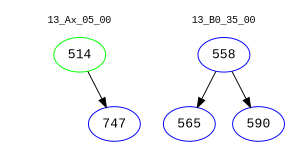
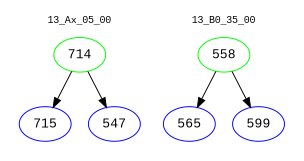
(80, 55) -> (80, 55)
(224, 55) -> (224, 55)
none -> (45, 124)
(114, 124) -> (114, 124)
(259, 124) -> (259, 124)
